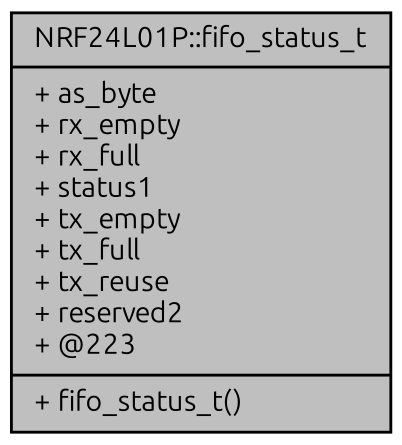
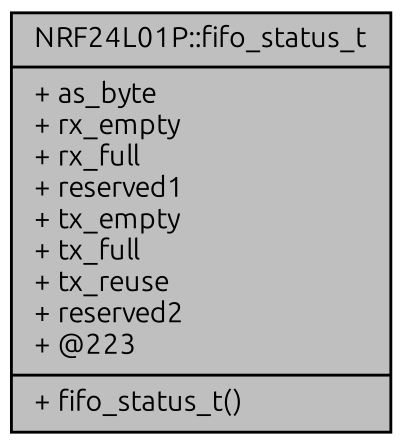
(96, 188) -> (110, 188)
